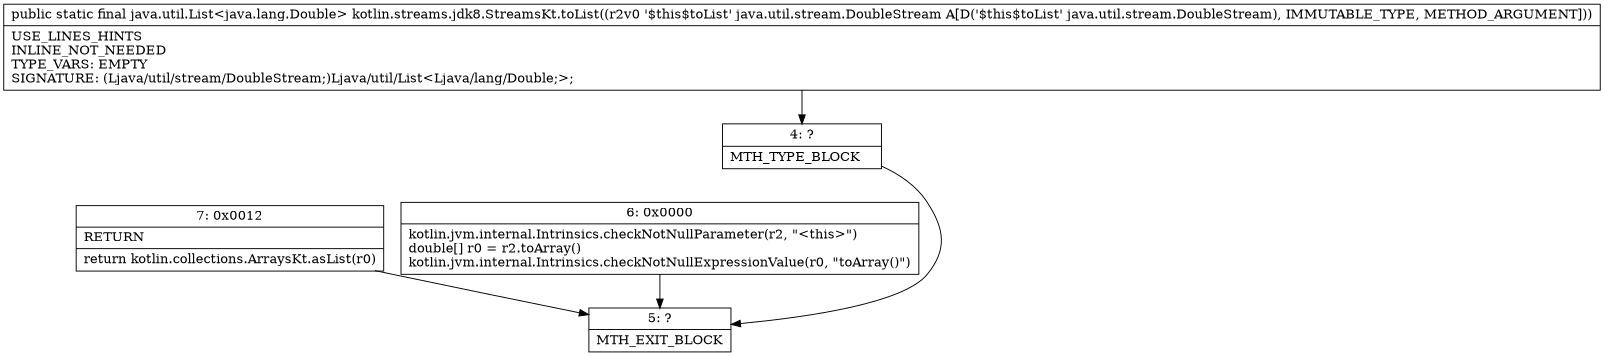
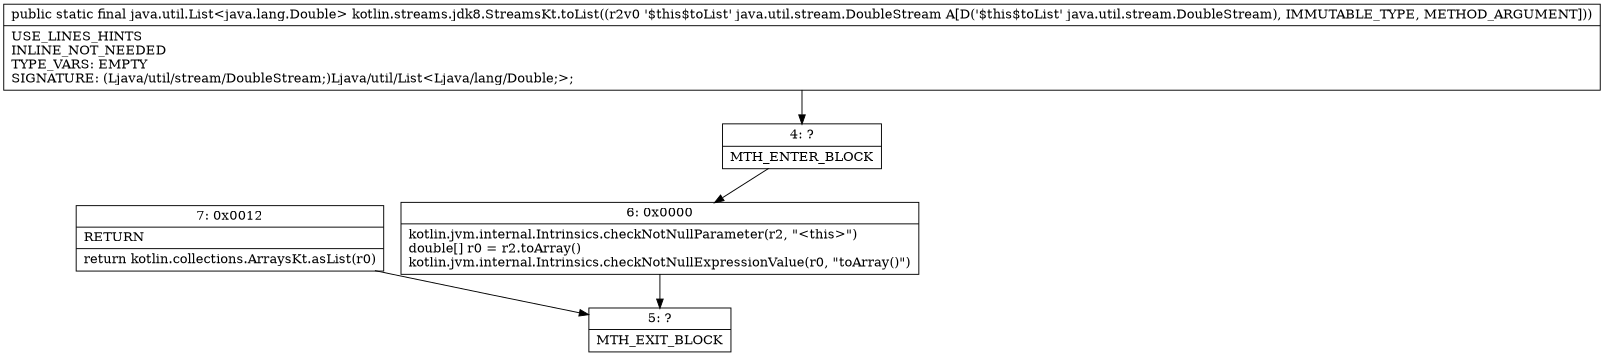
(795, 157) -> (802, 157)
(903, 290) -> (746, 183)
